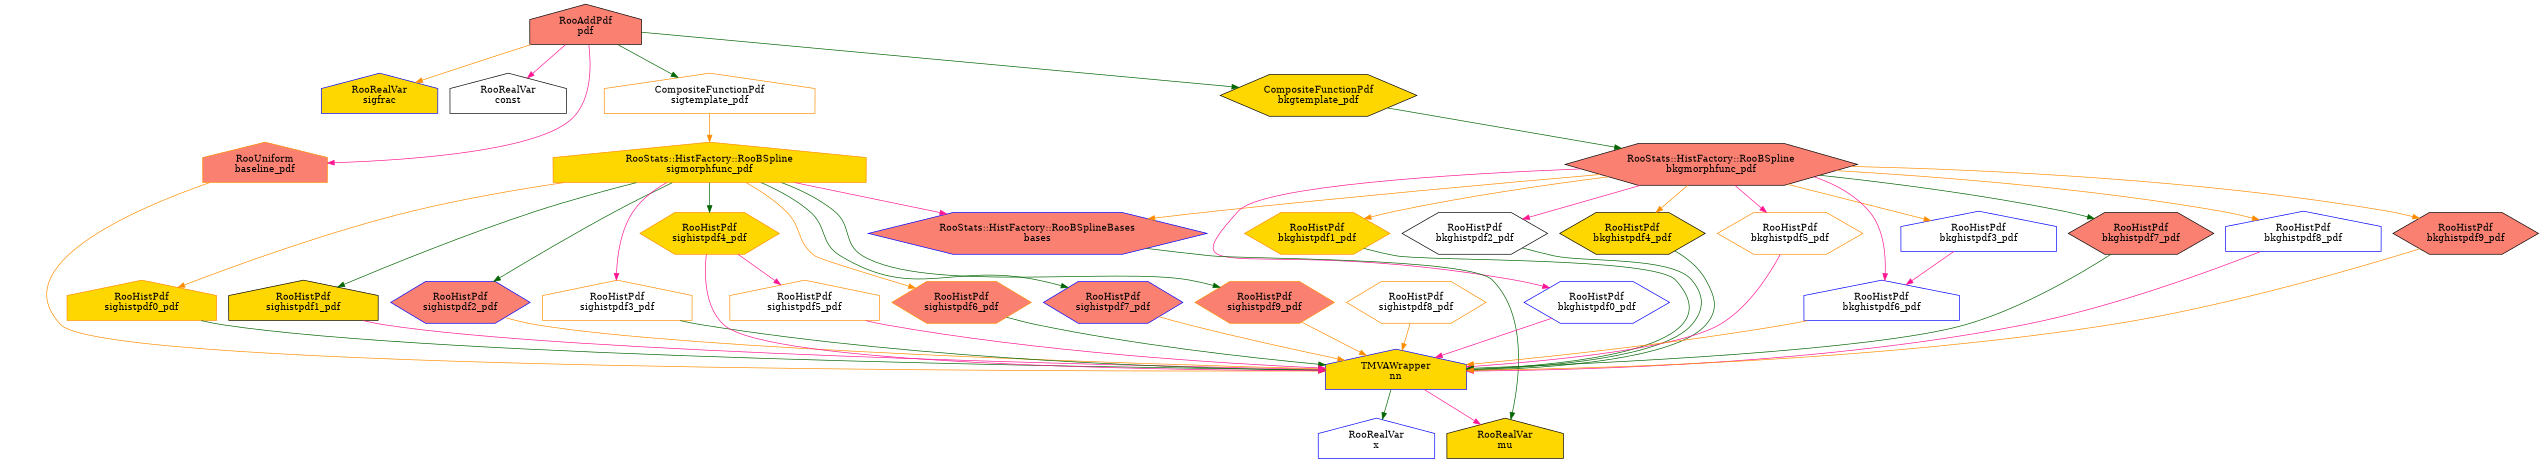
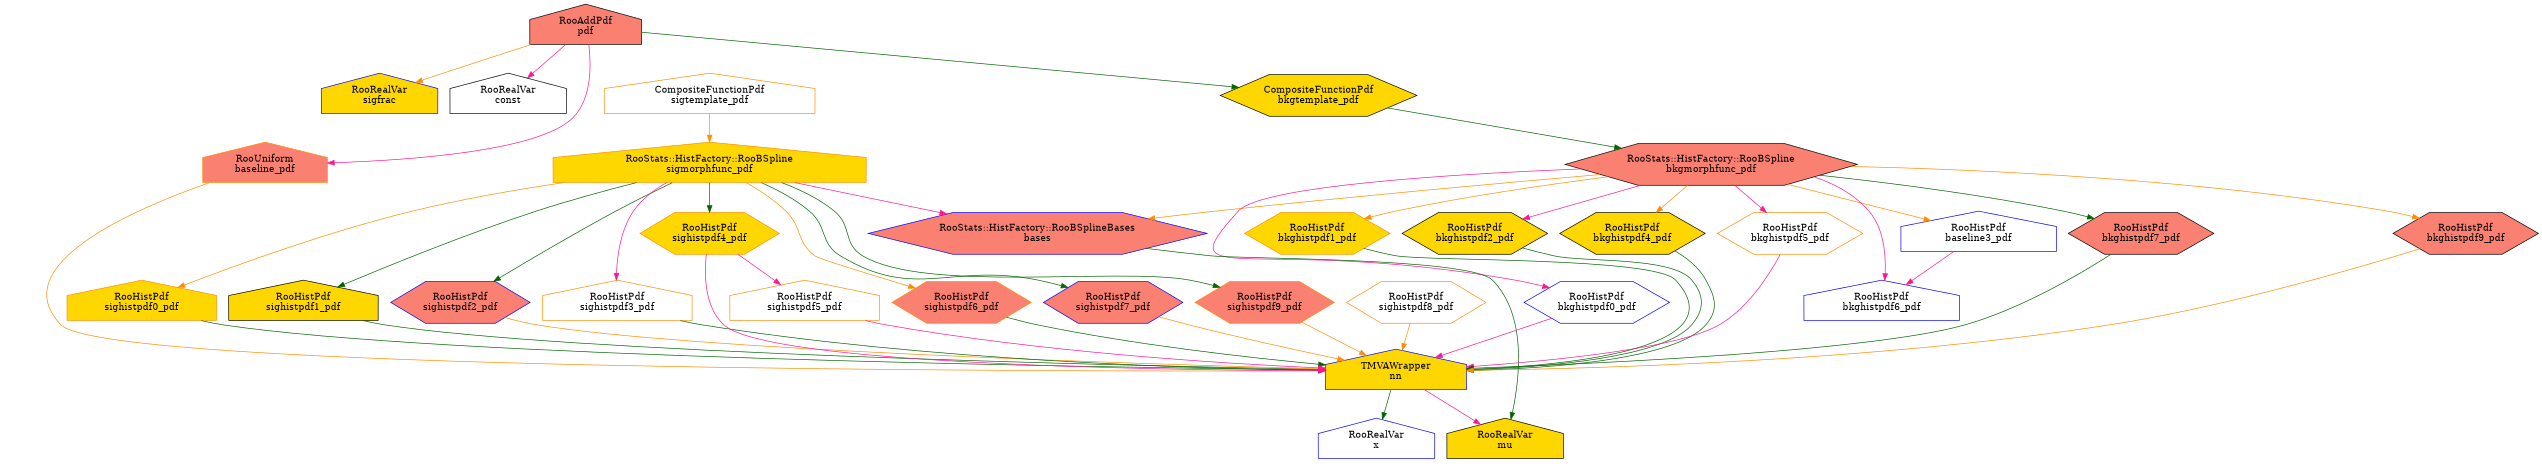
(645, 59) -> none
(1475, 233) -> (1475, 233)
(1979, 233) -> (1979, 233)
(2303, 233) -> none
(1699, 338) -> none
(840, 356) -> (840, 356)
